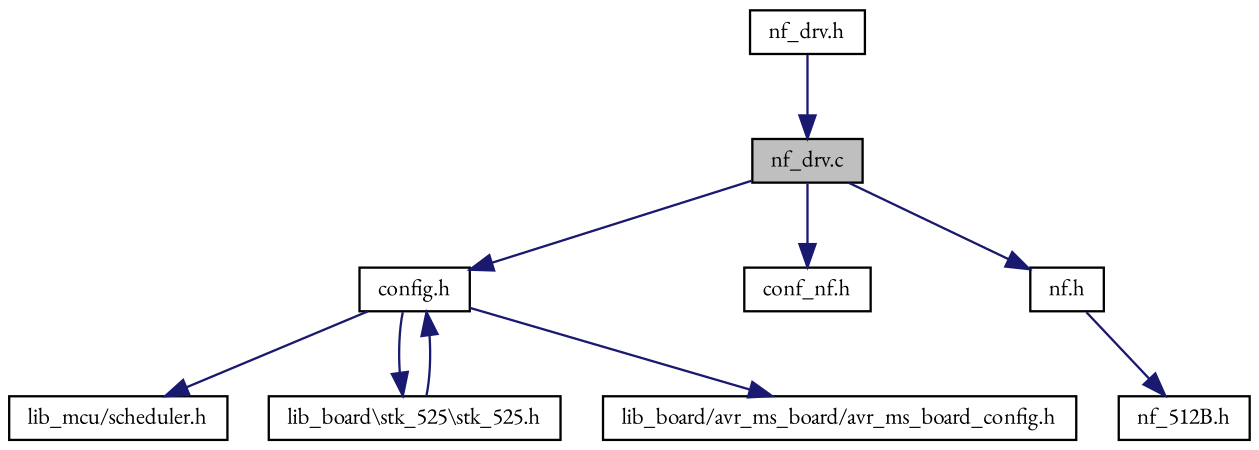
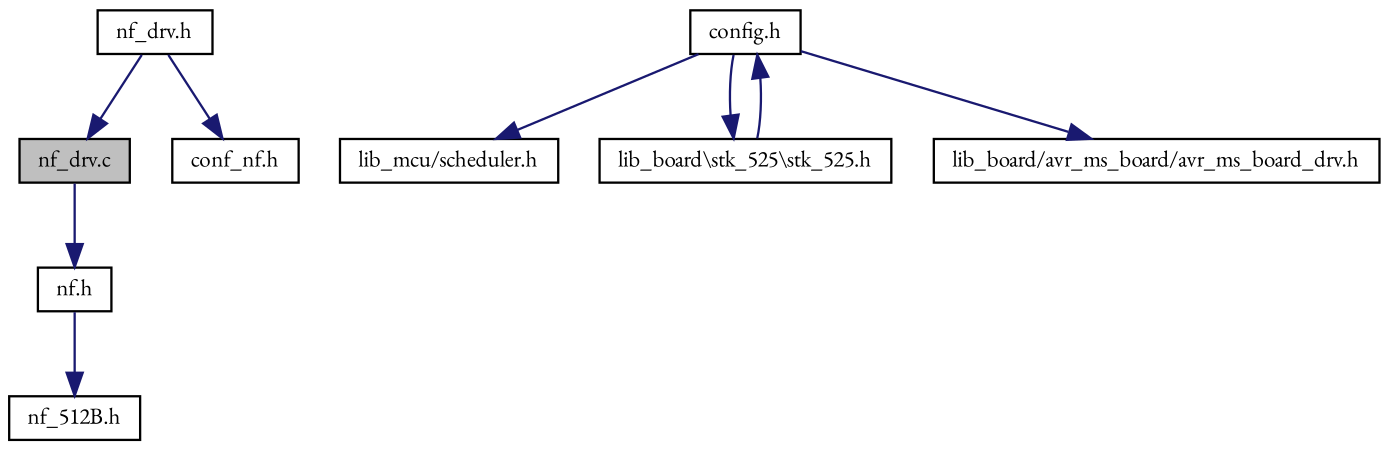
(807, 214) -> (189, 87)
(622, 222) -> none
(840, 418) -> (1157, 161)
